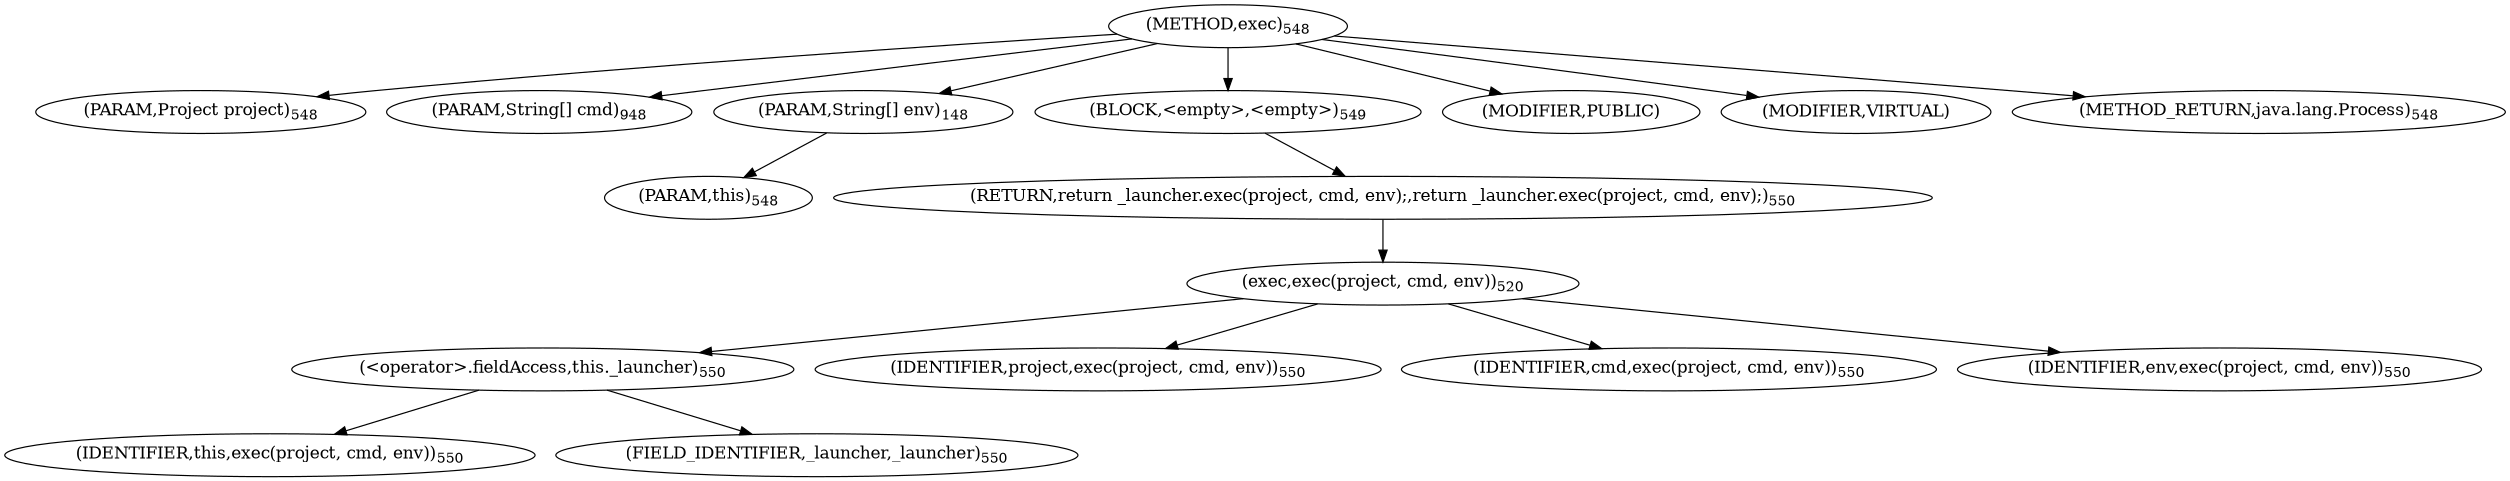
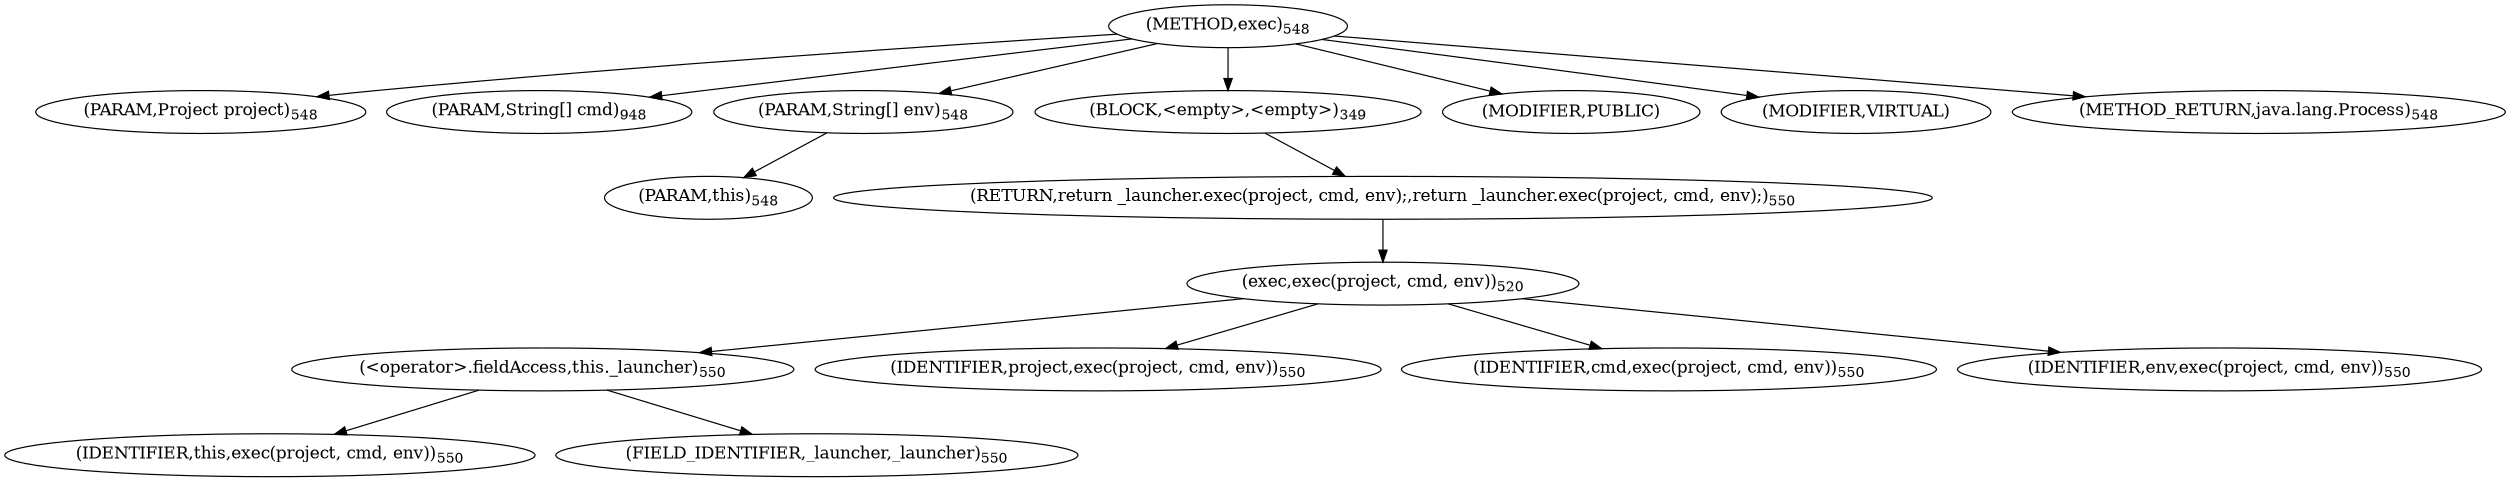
(955, 110) -> (955, 110)
(1353, 110) -> (1353, 110)
